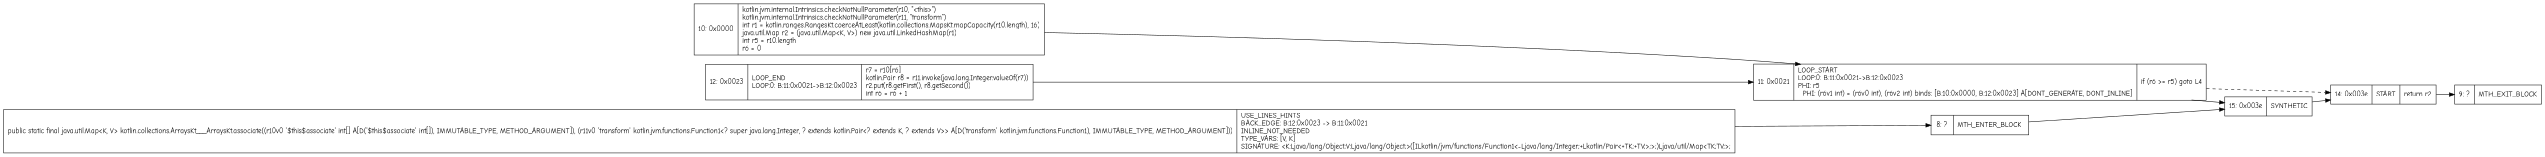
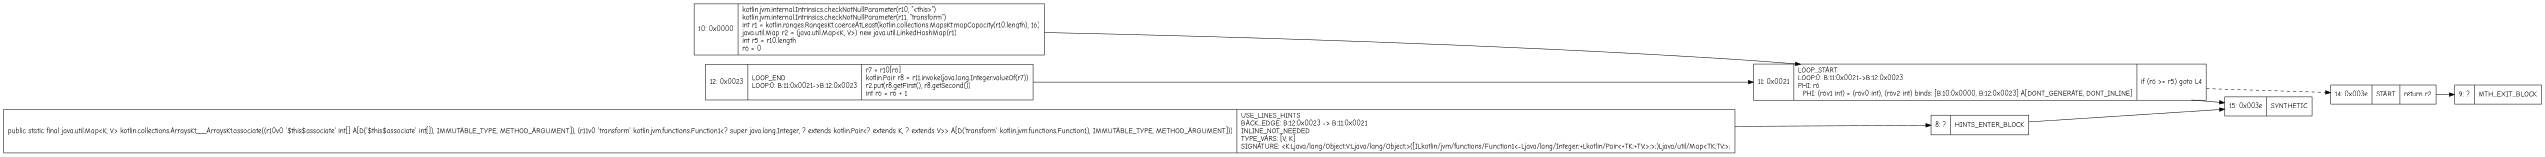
(1810, 86) -> (1810, 86)
(2319, 101) -> none
(1989, 125) -> (1990, 125)
